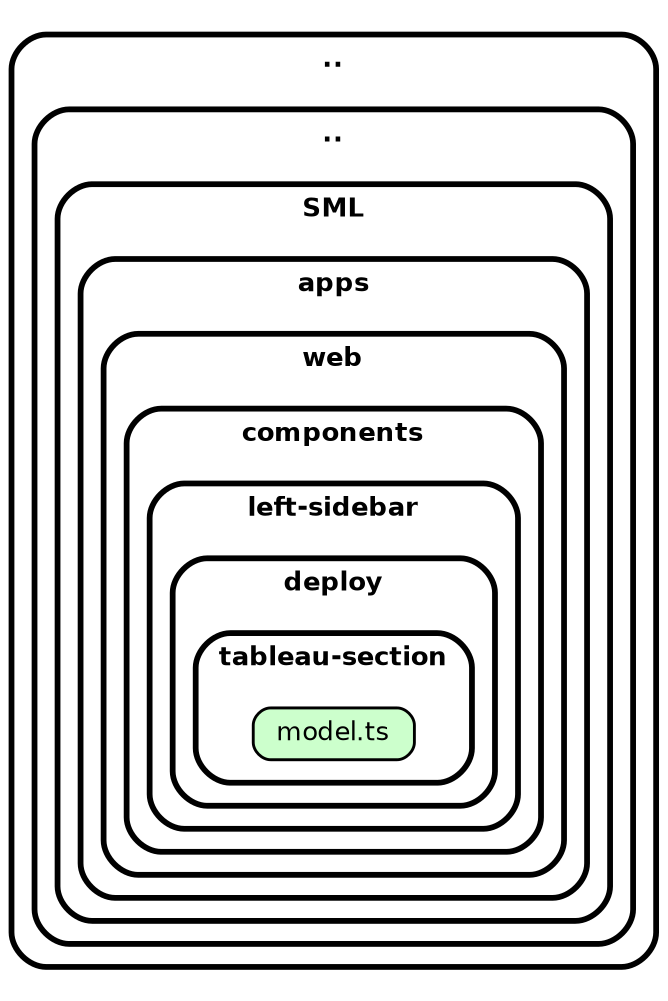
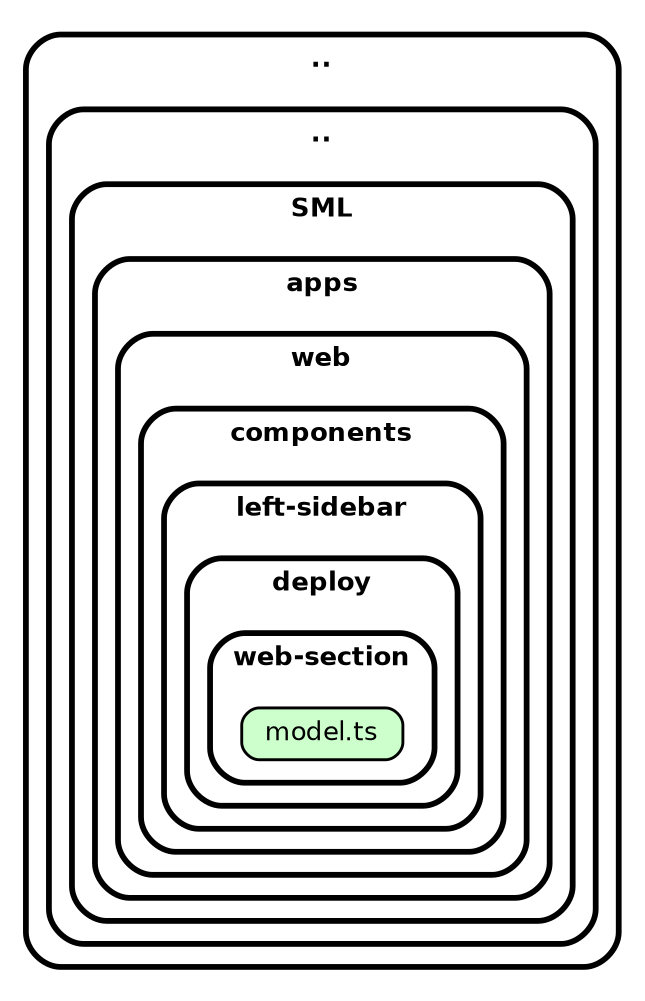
(334, 659) -> (322, 659)
